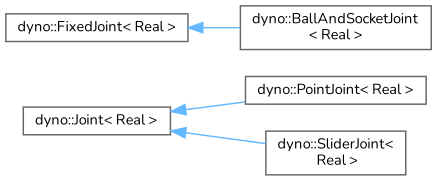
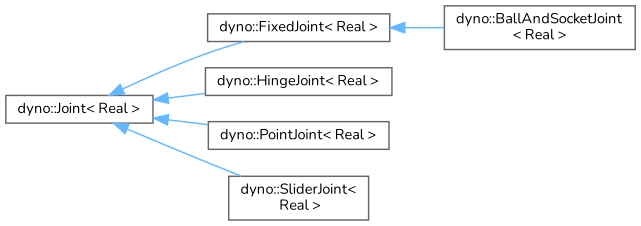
none -> (182, 63)
none -> (299, 82)
